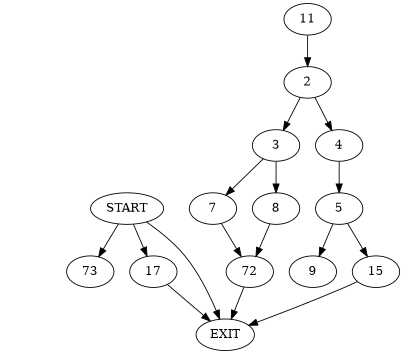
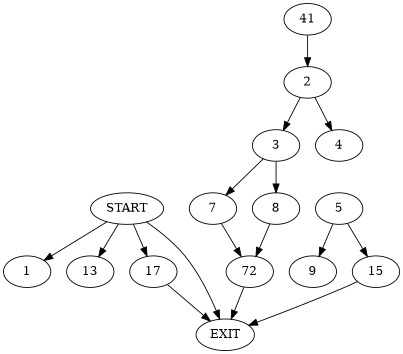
(308, 19) -> (308, 19)
(339, 173) -> none
none -> (27, 272)
(90, 272) -> (90, 272)
